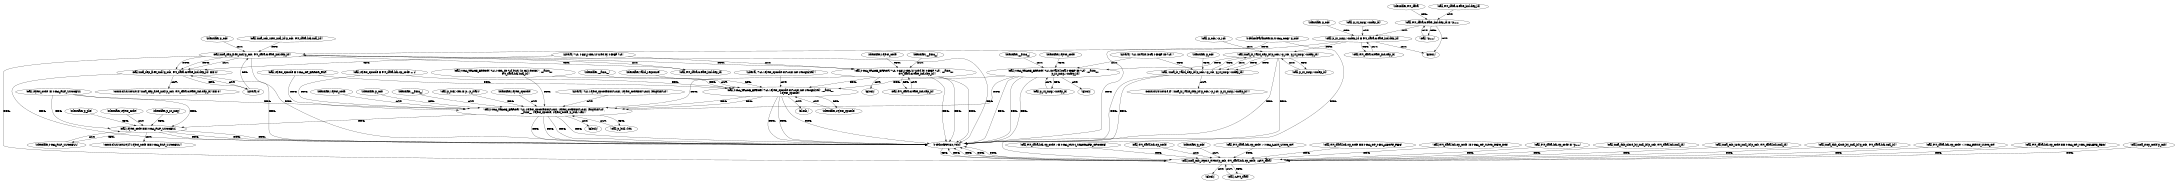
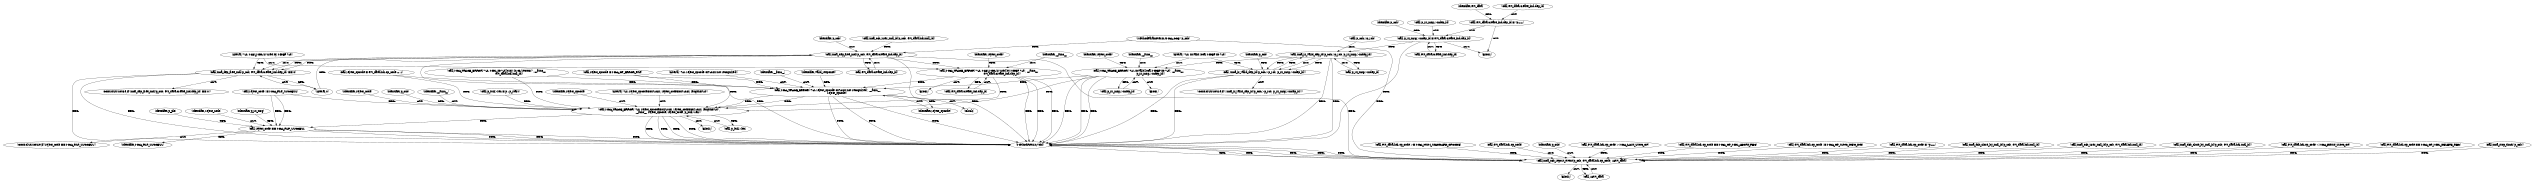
(1427, 39) -> none
(91, 135) -> none
(2149, 145) -> (2505, 145)
